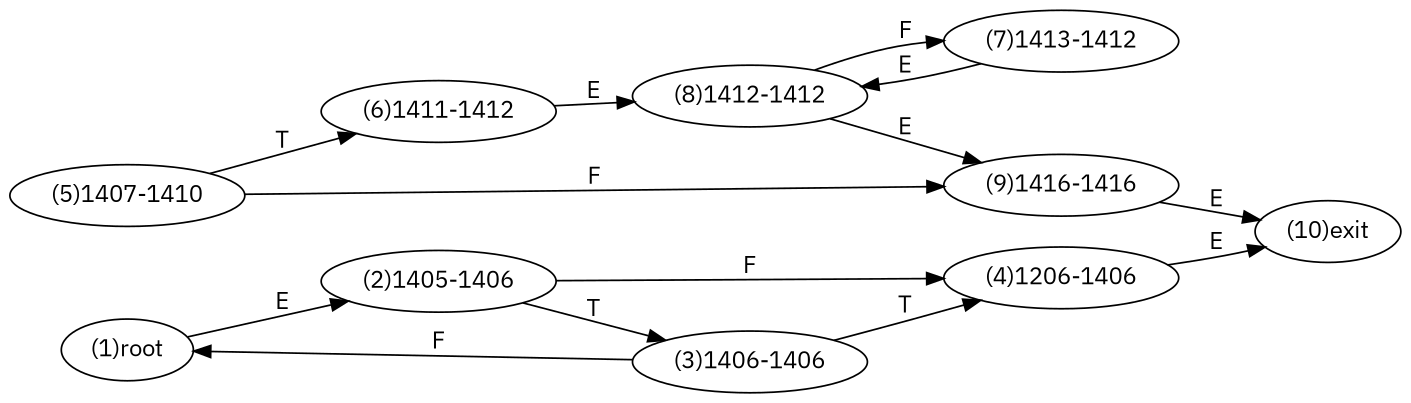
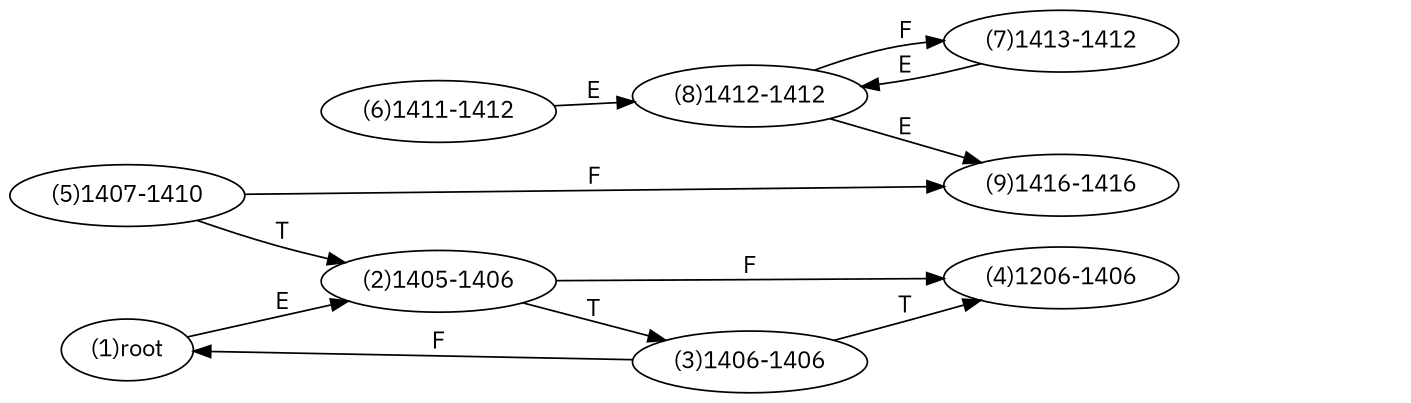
(275, 156) -> (262, 241)
(1328, 232) -> none
